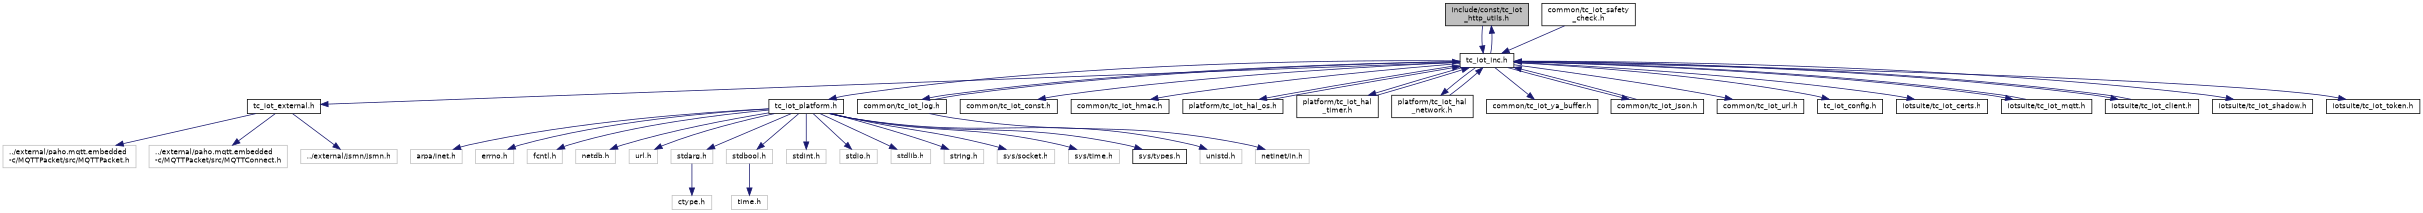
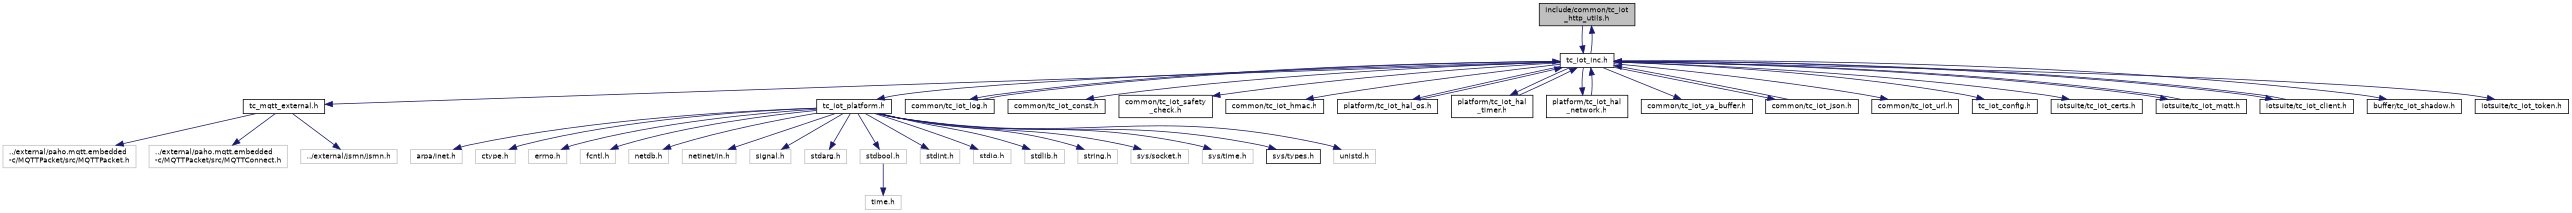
(1487, 15) -> (1587, 15)
(1537, 38) -> (1390, 76)
(284, 106) -> (284, 106)
(2263, 106) -> (2414, 106)
(1151, 131) -> (785, 130)
(643, 157) -> (770, 157)
(692, 176) -> (605, 128)
